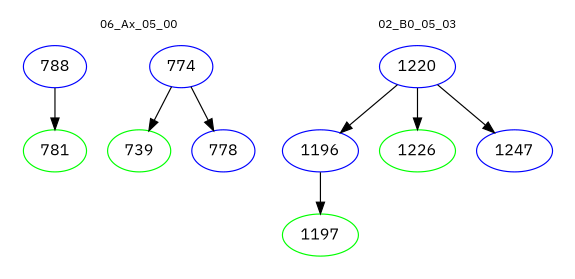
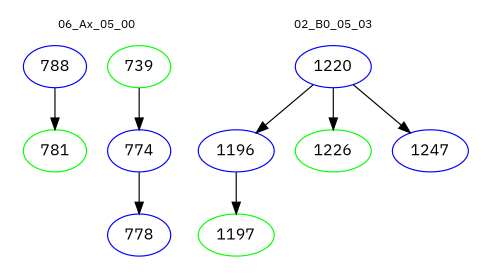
(163, 104) -> (139, 103)
